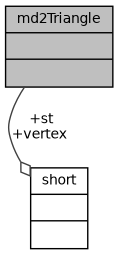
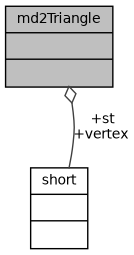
(9, 123) -> (74, 136)
